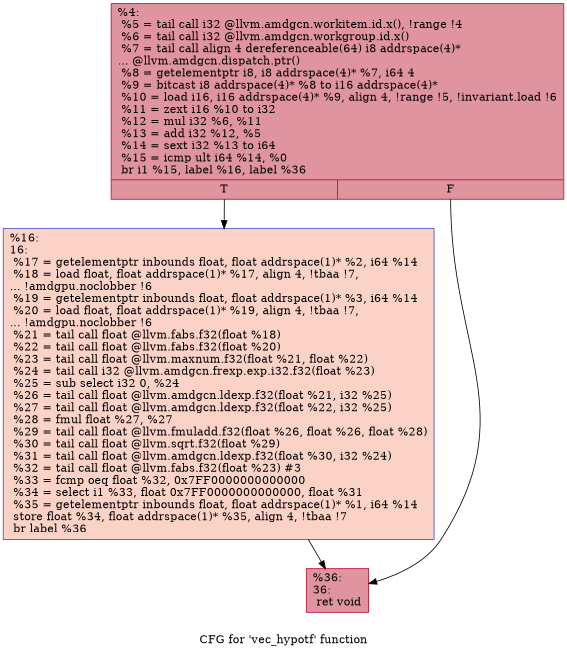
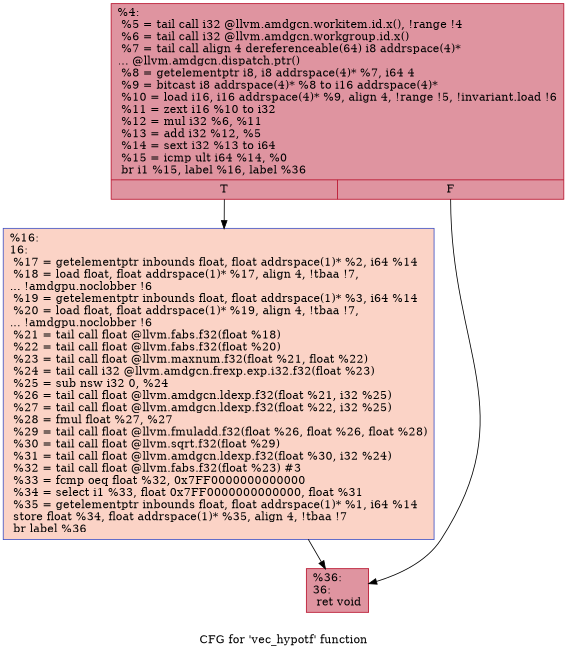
(95, 384) -> (89, 384)
